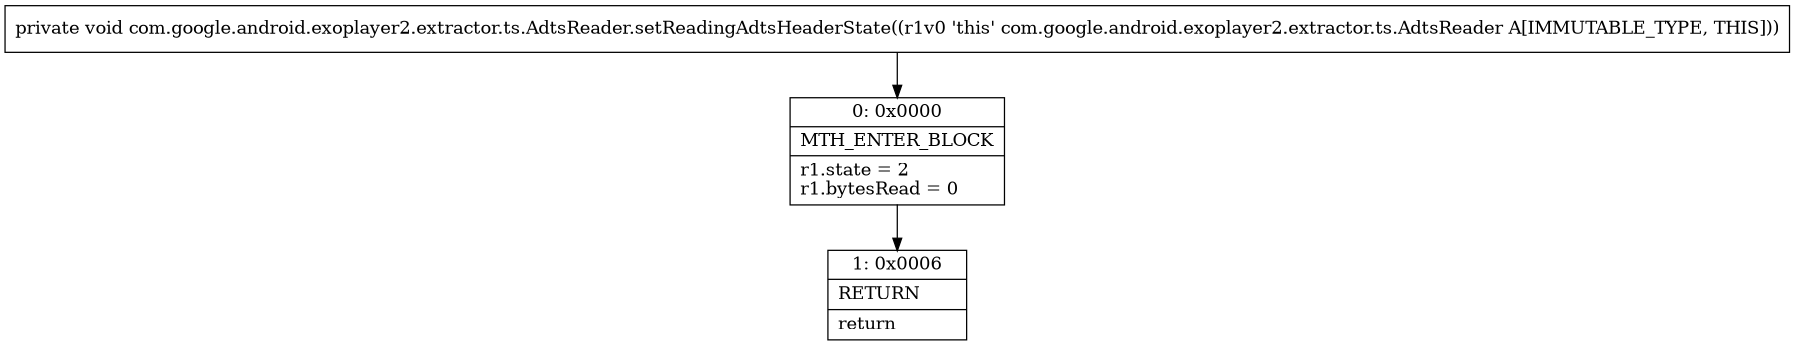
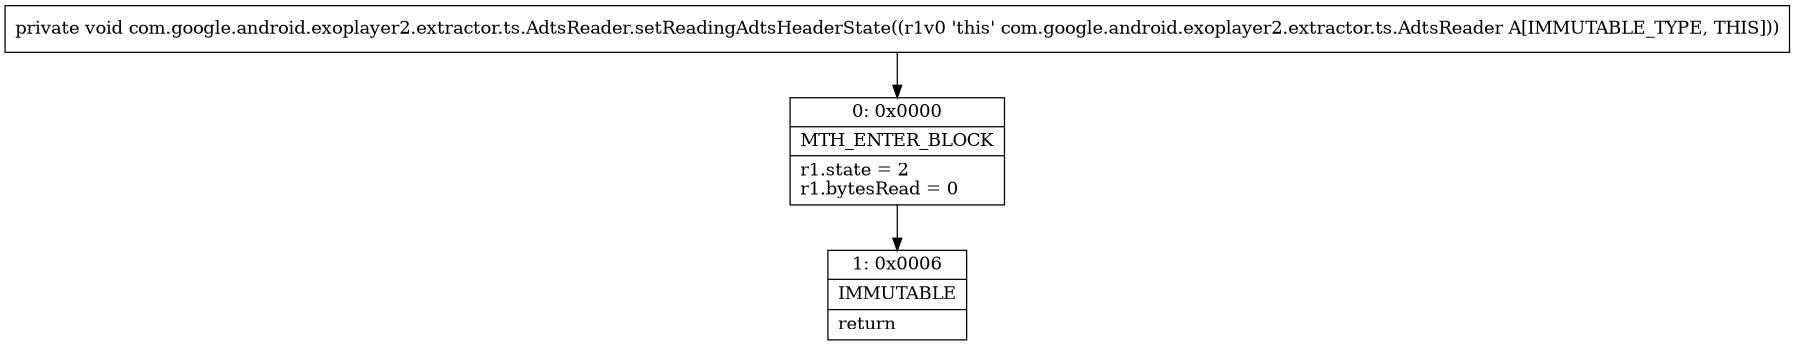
(879, 294) -> (897, 294)
